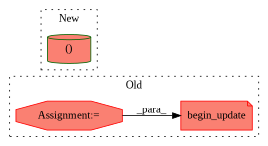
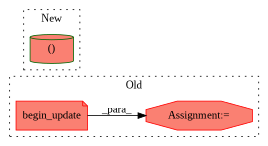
(147, 116) -> (113, 116)
